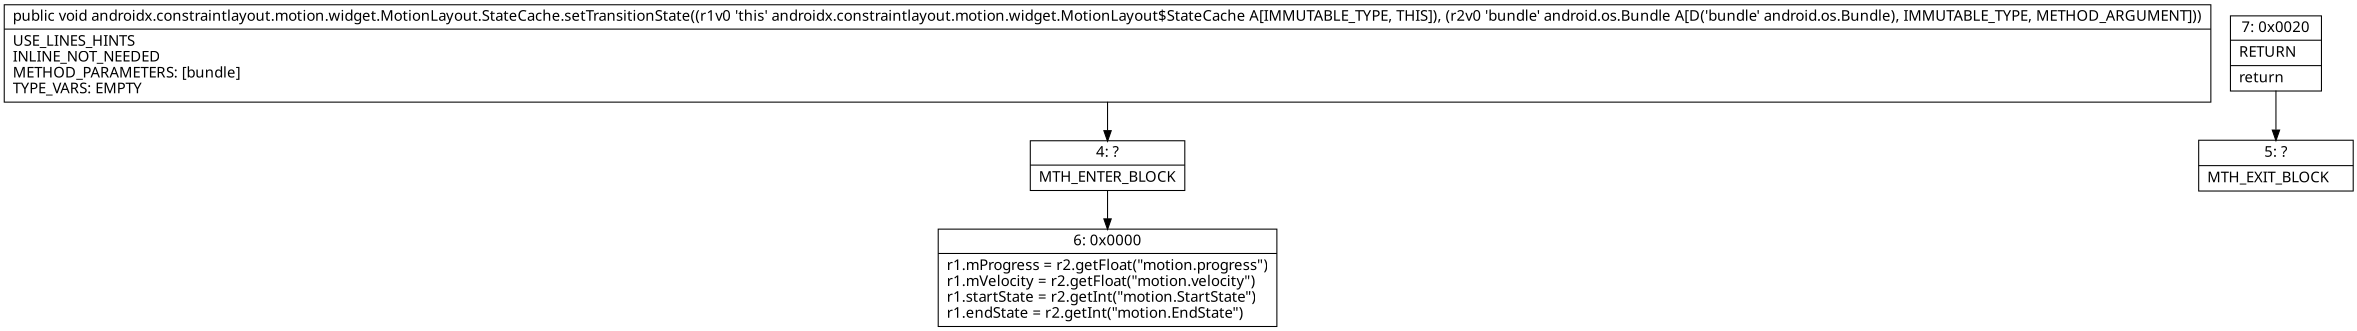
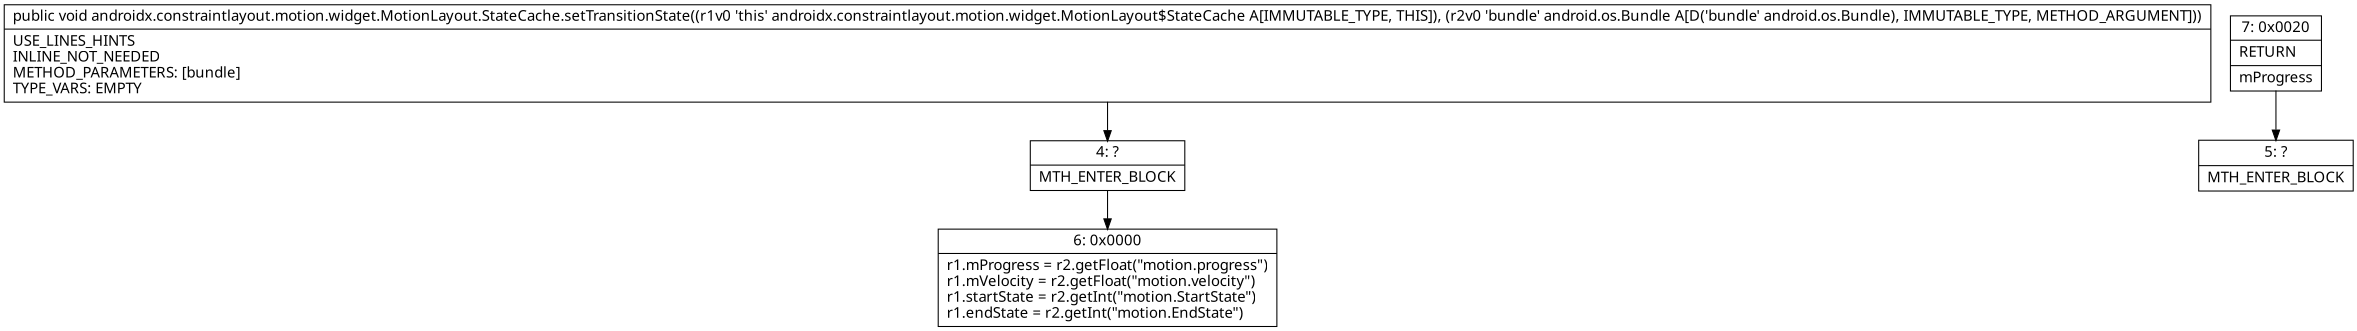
(2262, 78) -> (2276, 78)
(2269, 178) -> (2276, 178)
